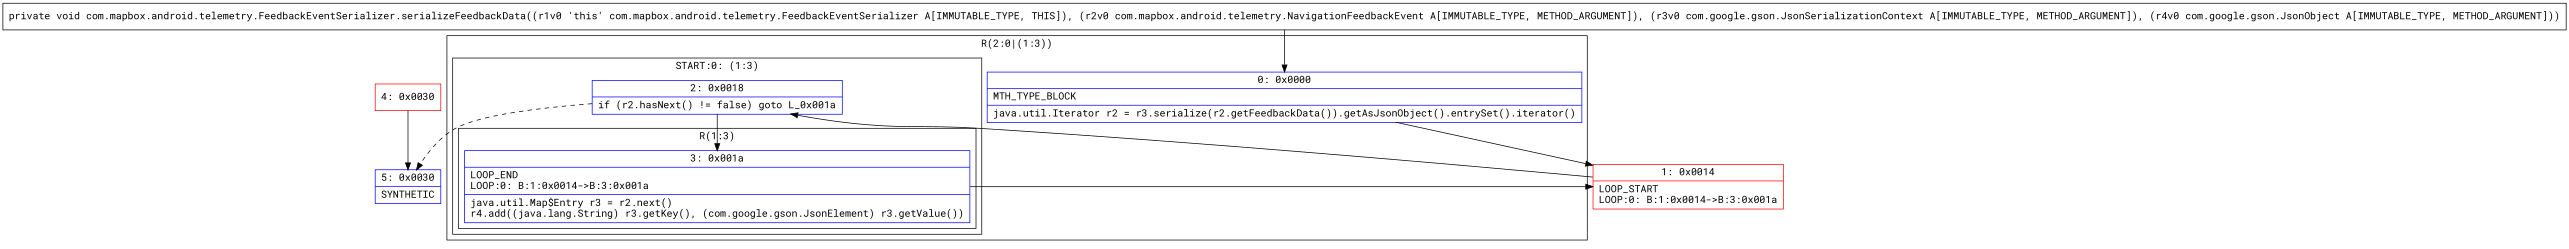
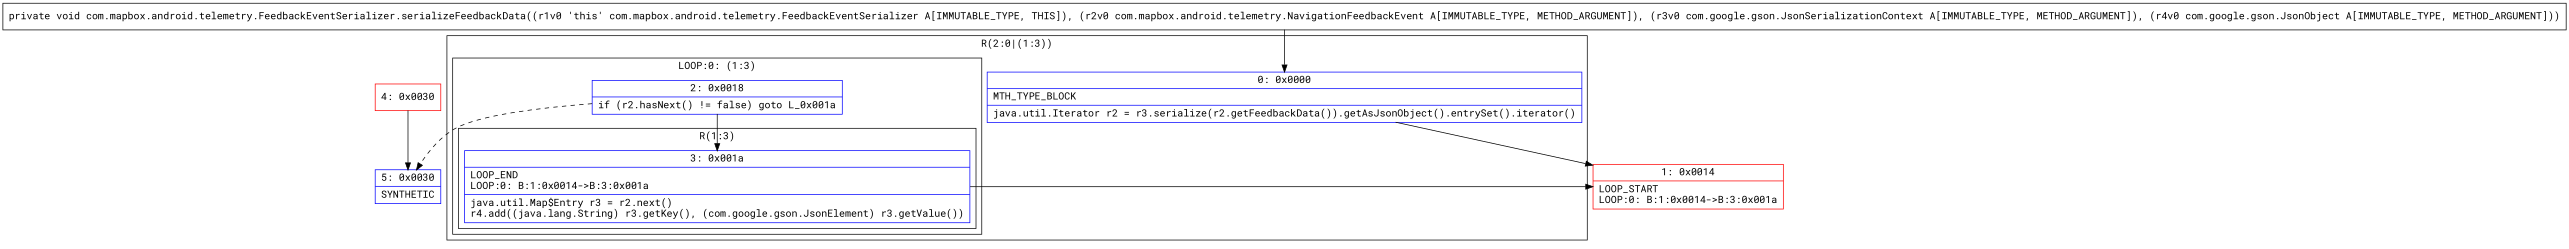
(717, 66) -> (717, 66)
(1195, 144) -> none
